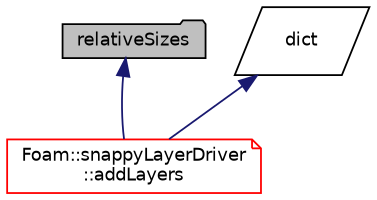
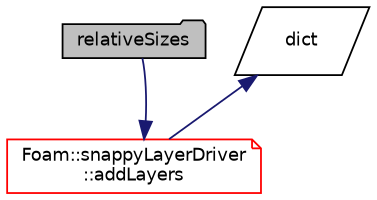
(122, 108) -> (146, 90)
